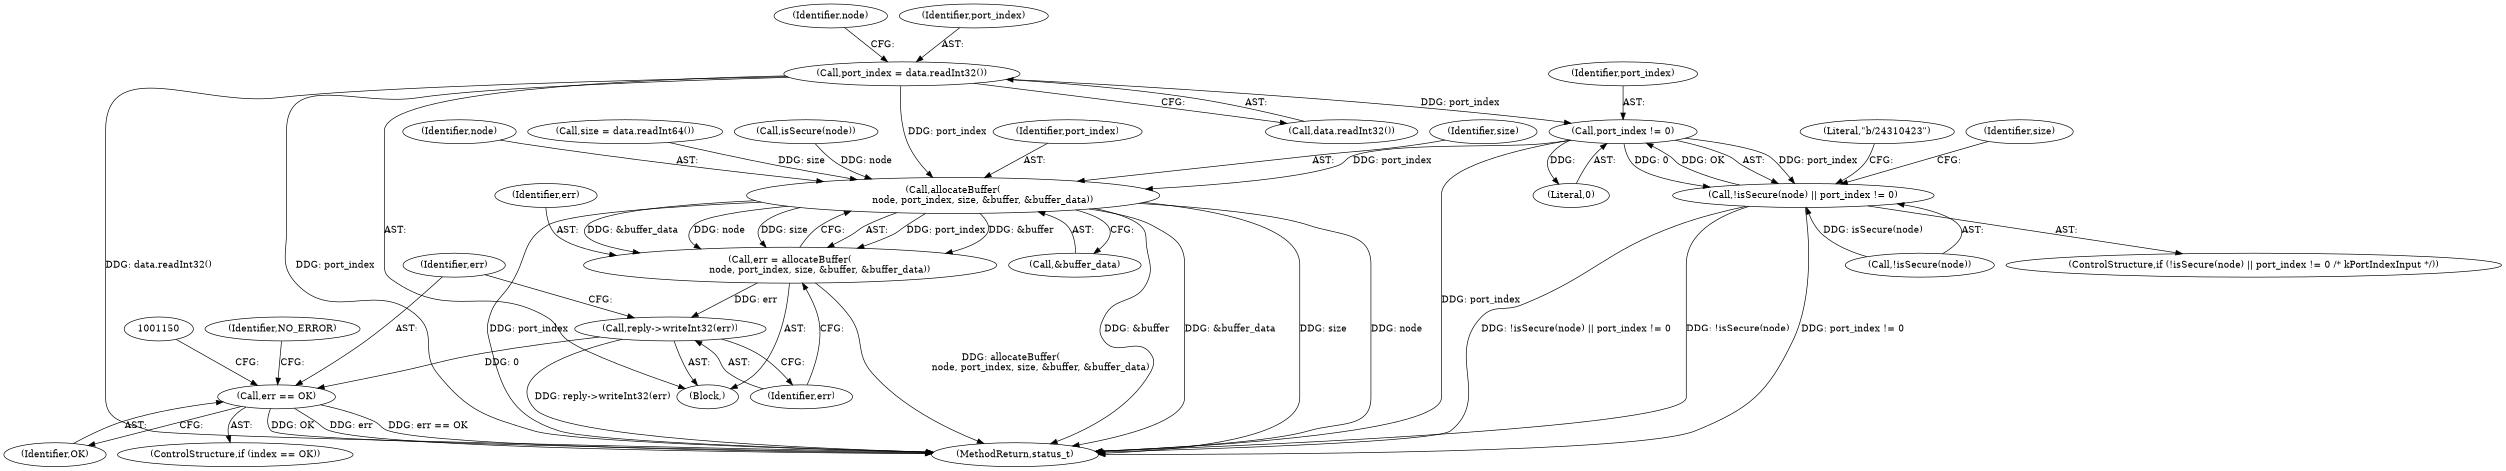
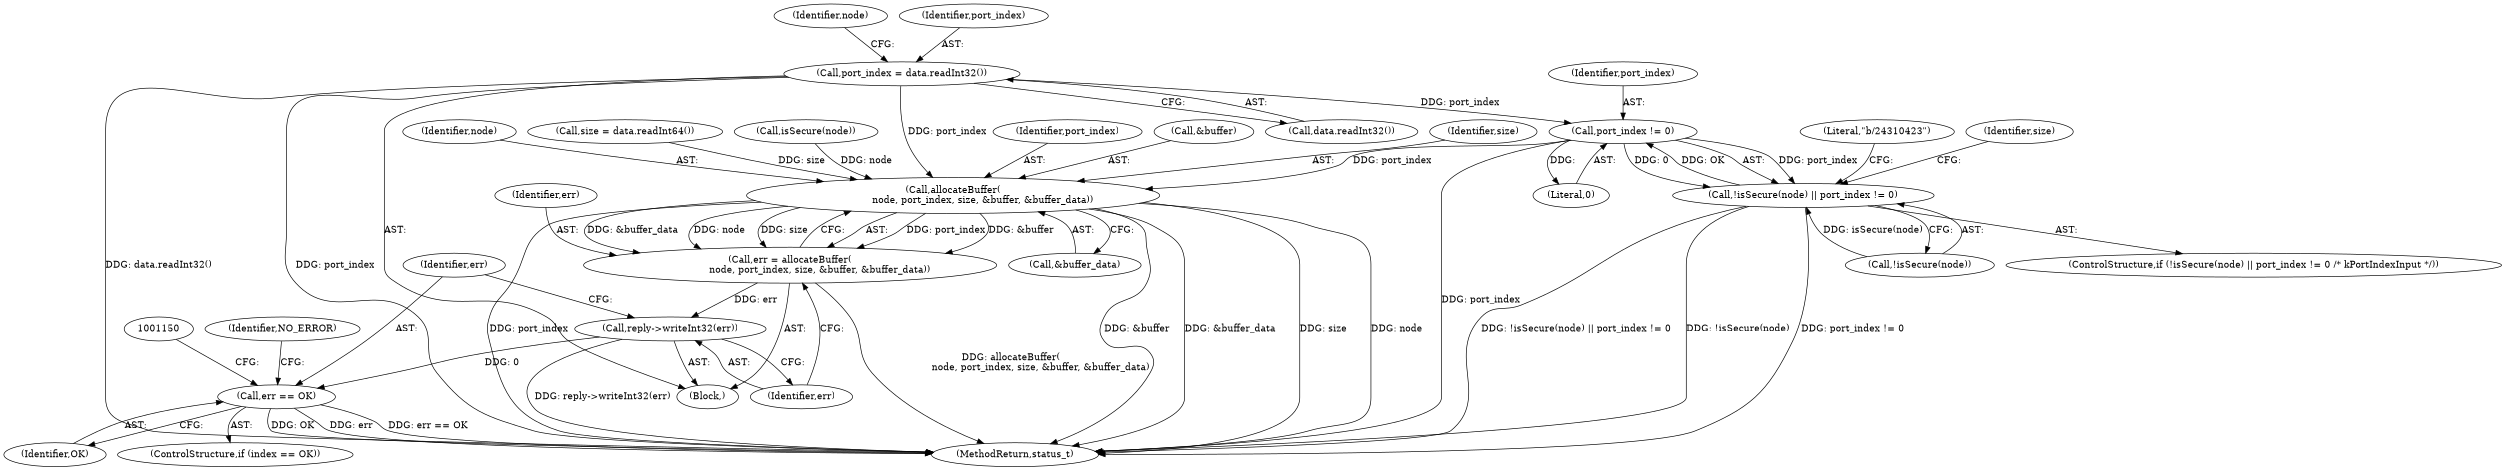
none -> (1204, 132)
none -> (1914, 217)
